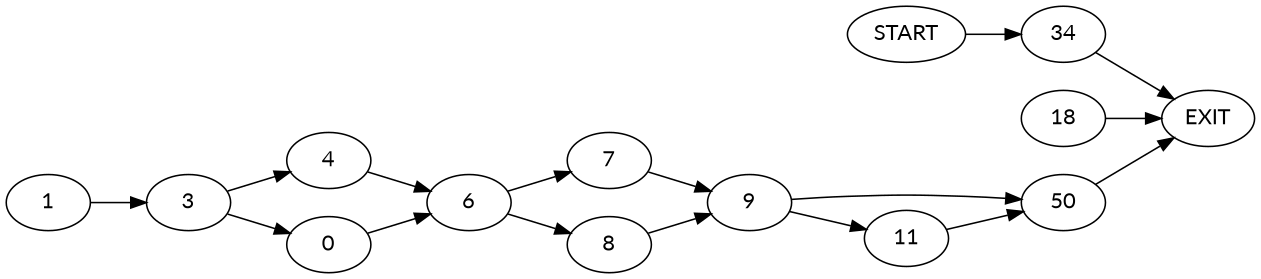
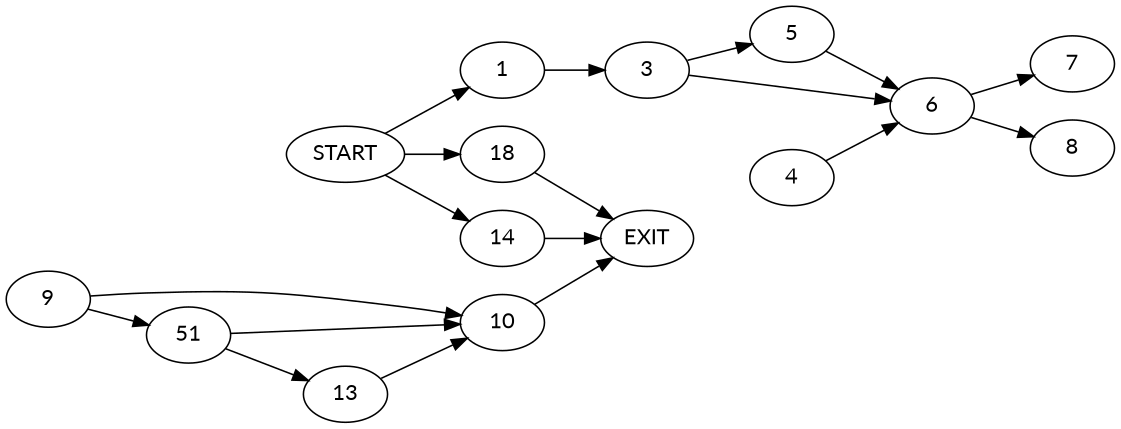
(1063, 34) -> (502, 238)
none -> (420, 114)
none -> (424, 154)
(672, 179) -> none
(251, 184) -> (782, 87)
(1063, 203) -> (502, 323)
(672, 226) -> none
(906, 238) -> (189, 335)
(329, 245) -> (792, 34)
none -> (345, 394)
